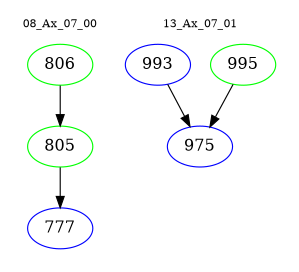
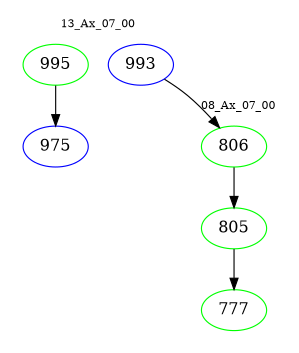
(201, 24) -> (98, 24)
(176, 100) -> (200, 107)
(60, 228) -> (234, 310)
